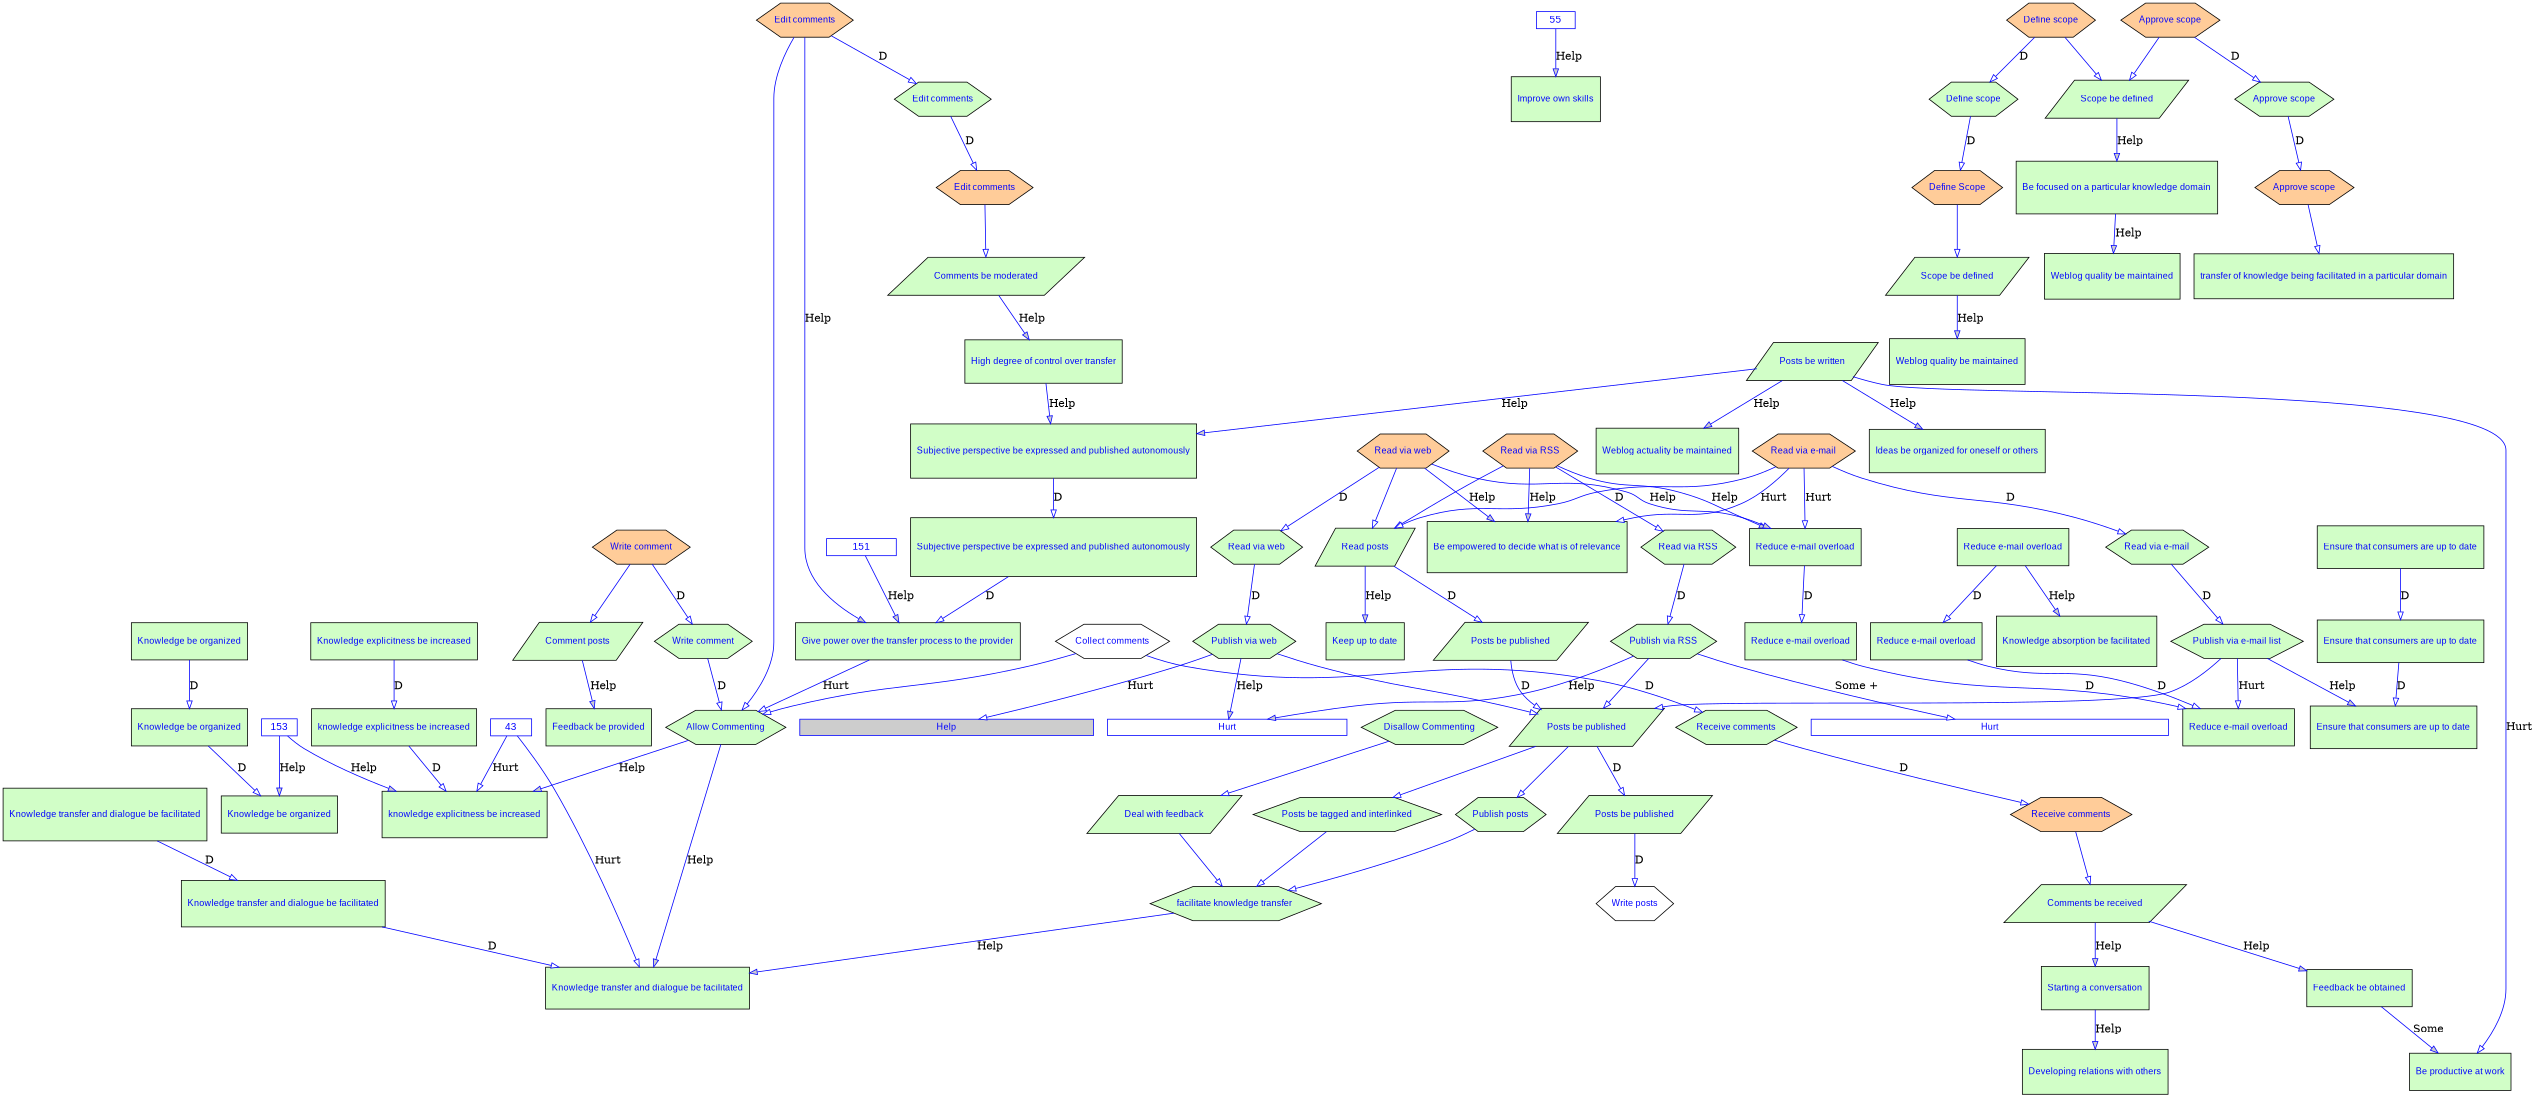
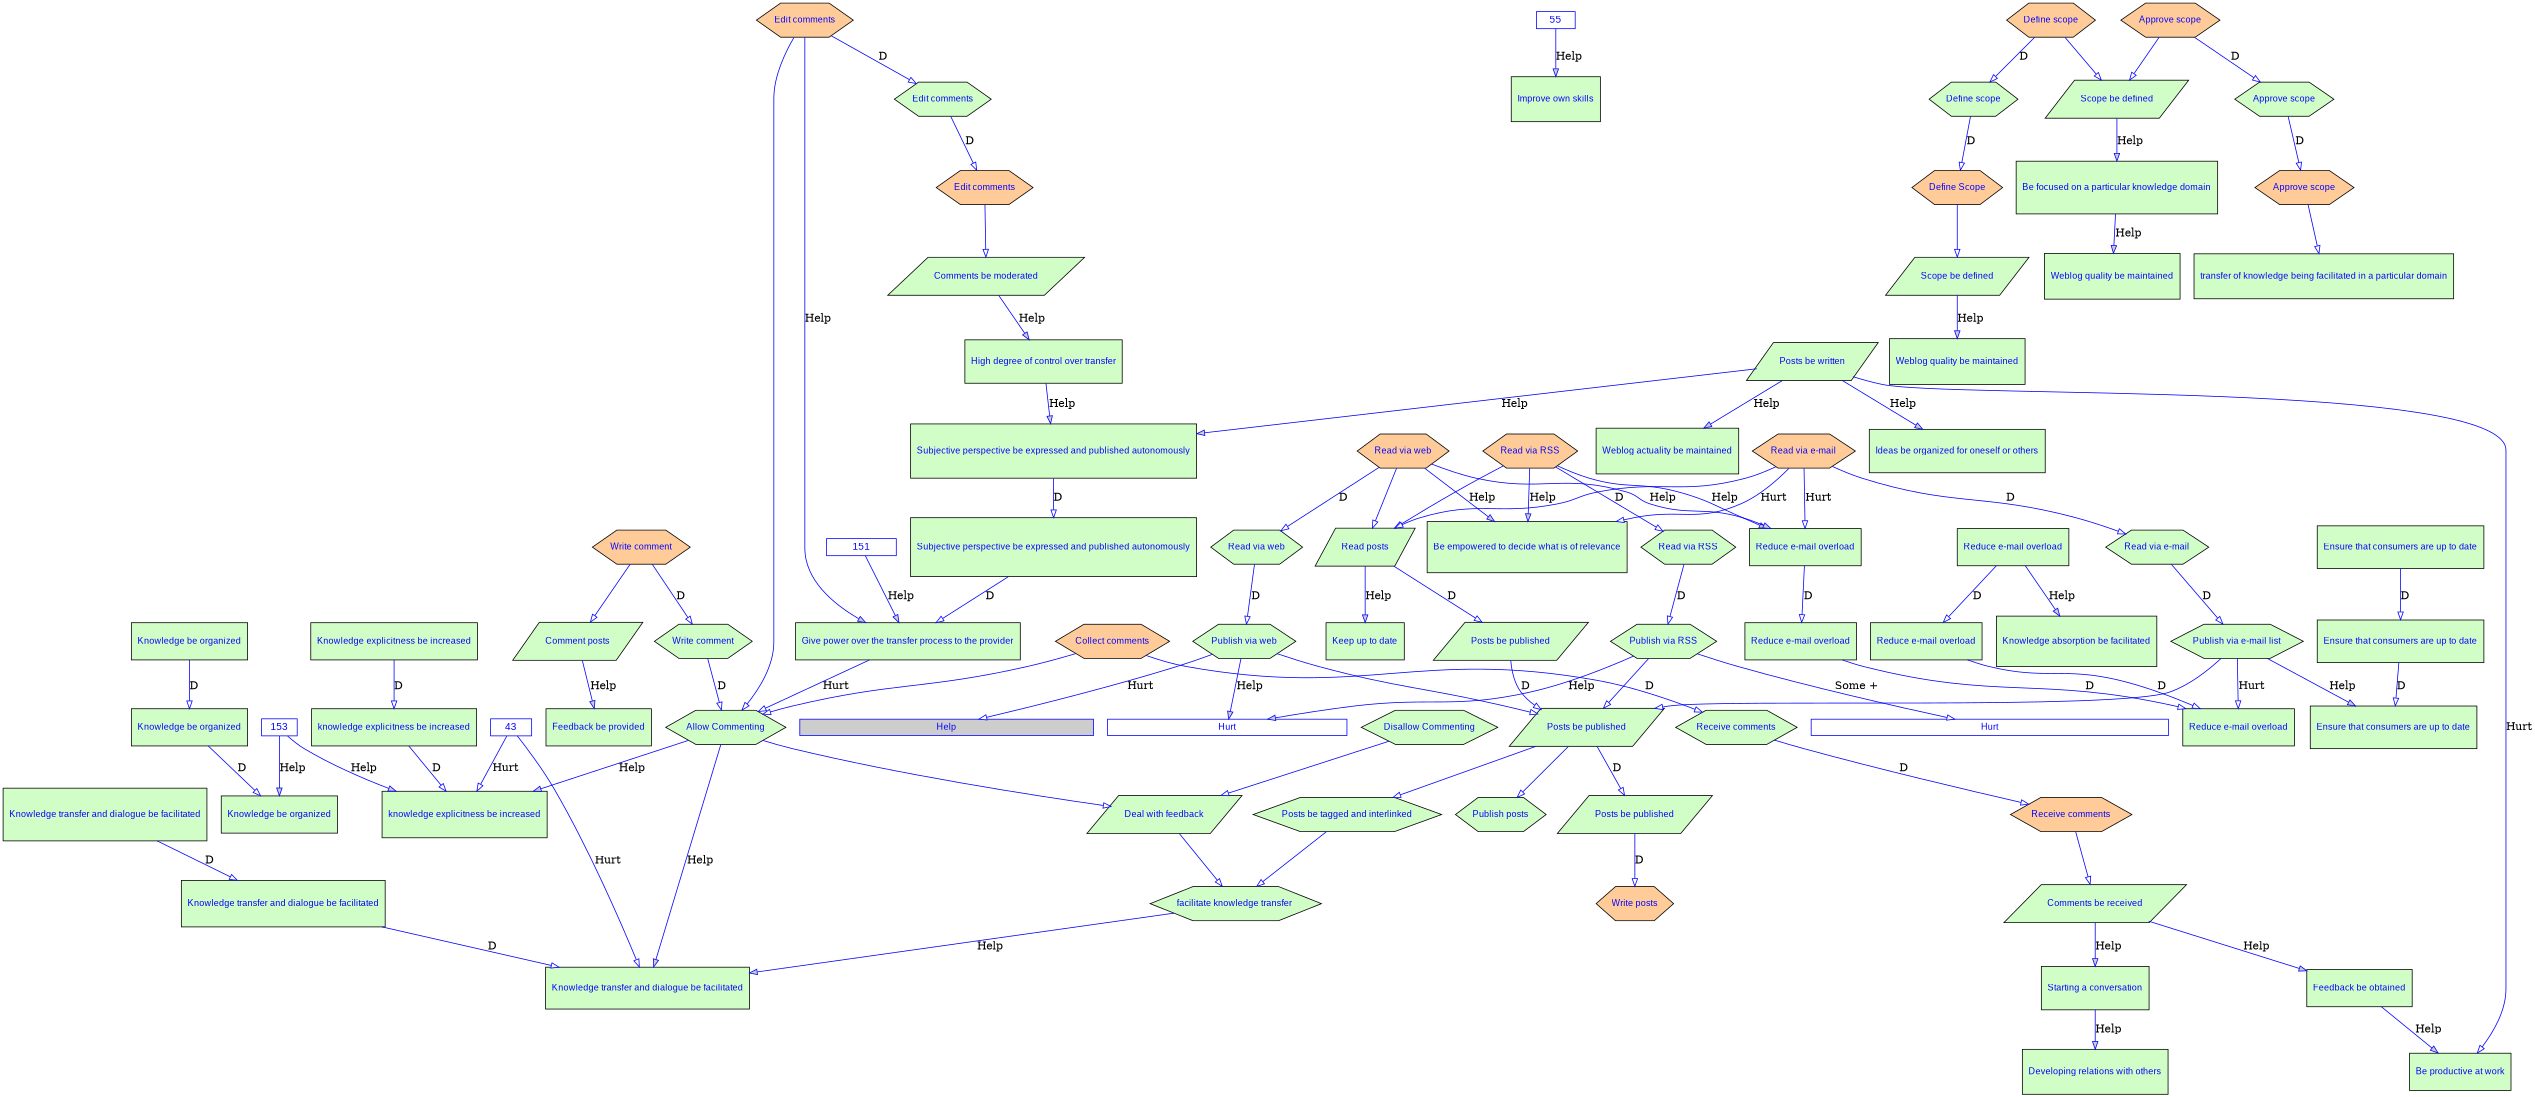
(1113, 641) -> (1113, 641)
none -> (932, 778)
(1386, 863) -> none
(1635, 904) -> (1635, 904)
(2428, 1030) -> (2428, 1030)
